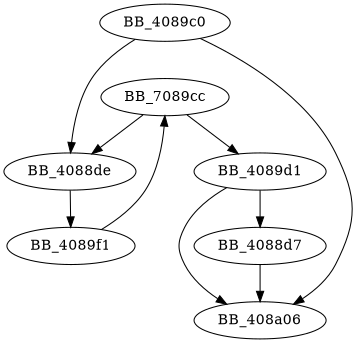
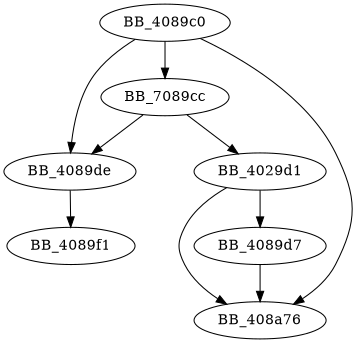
(70, 172) -> (70, 172)
(260, 172) -> (260, 172)
(147, 187) -> (165, 55)
(260, 246) -> (260, 246)
(260, 320) -> (260, 320)
